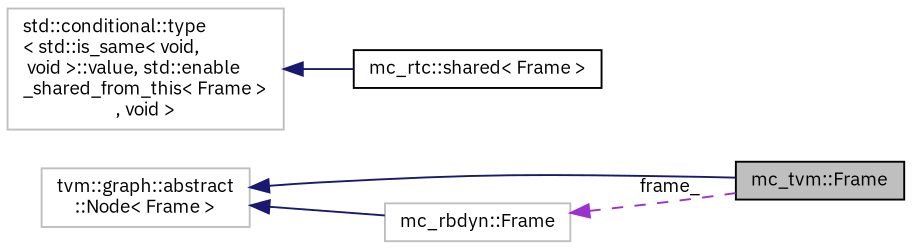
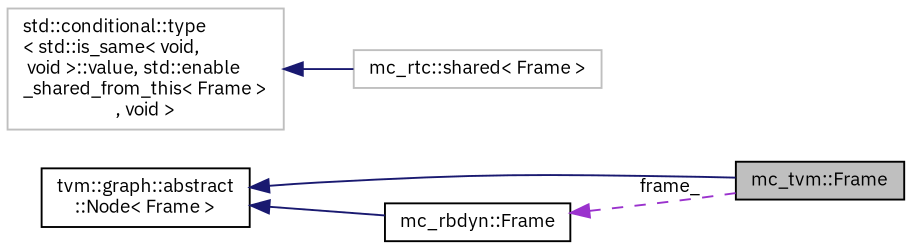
(478, 69) -> (478, 69)
(146, 198) -> (146, 198)
(478, 222) -> (478, 222)
